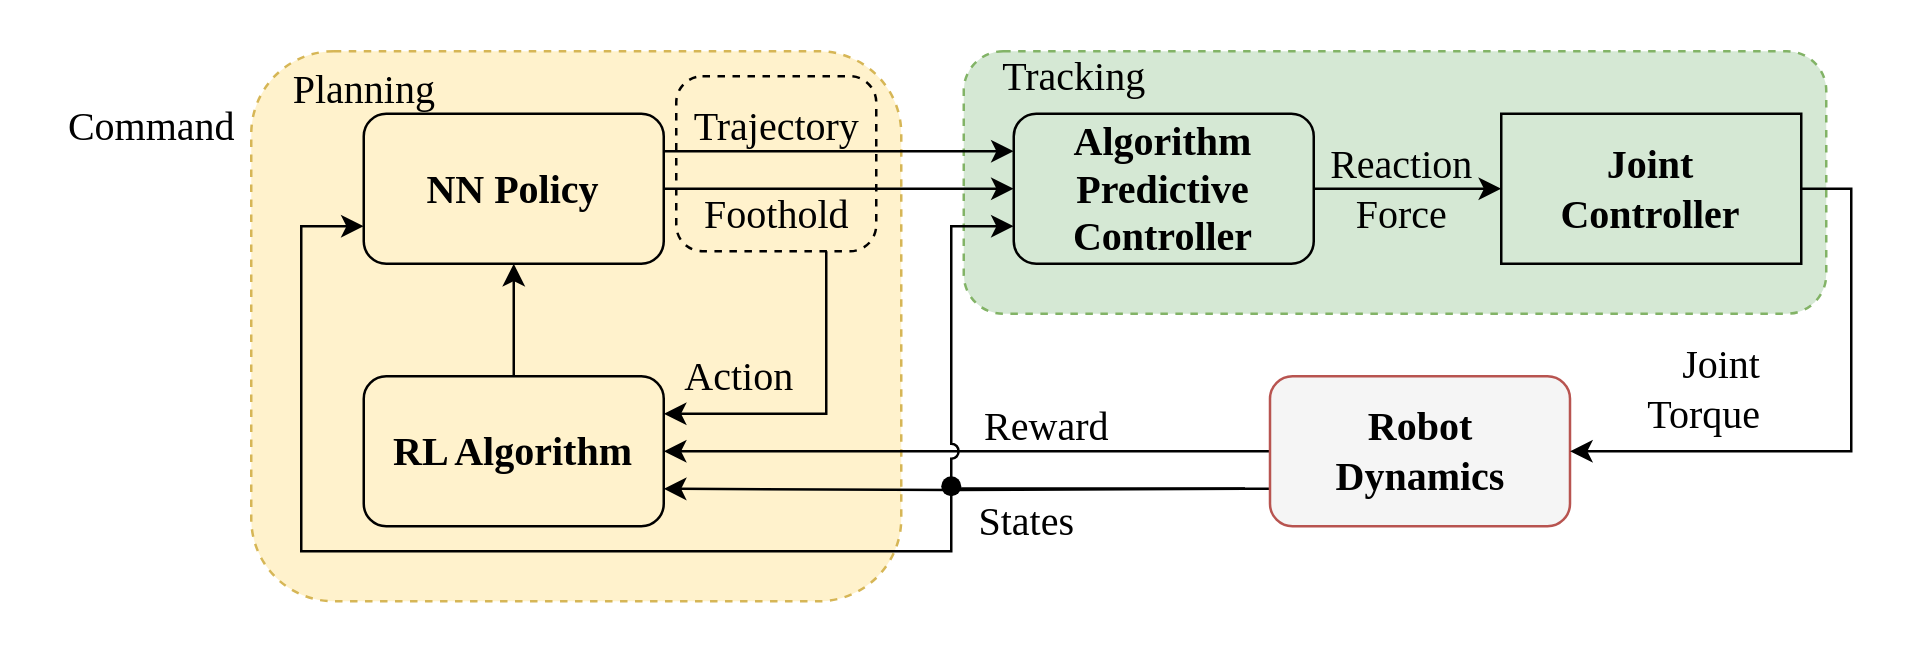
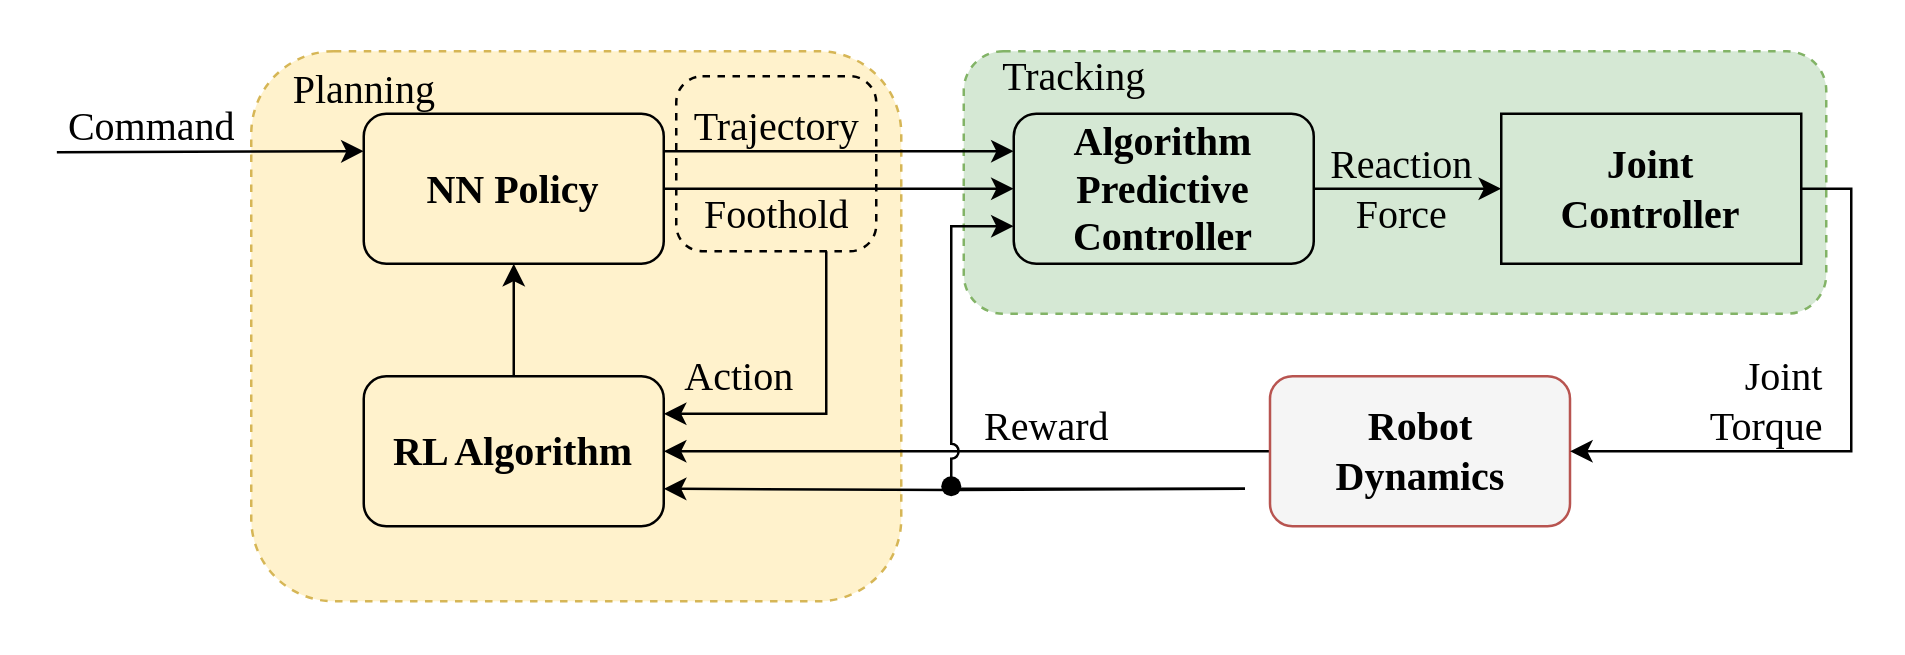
none -> (202, 152)
(1689, 389) -> (1751, 401)
(1026, 521) -> none
(469, 551) -> none
